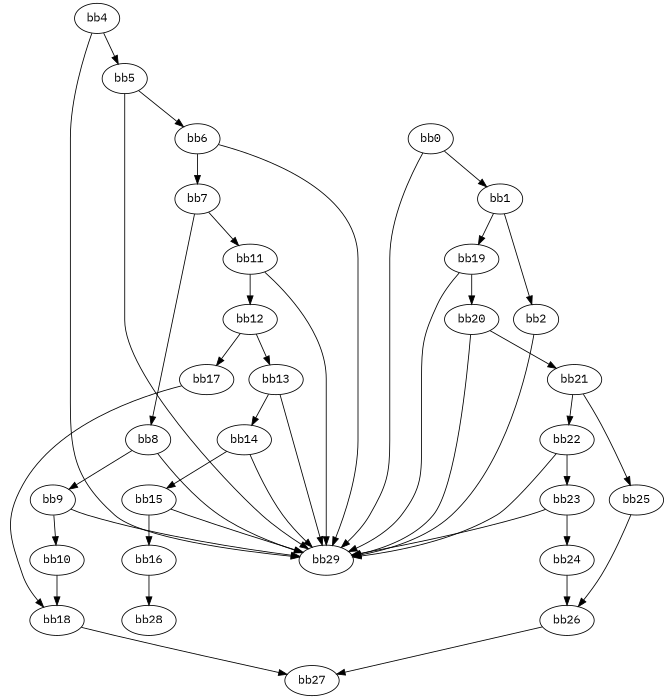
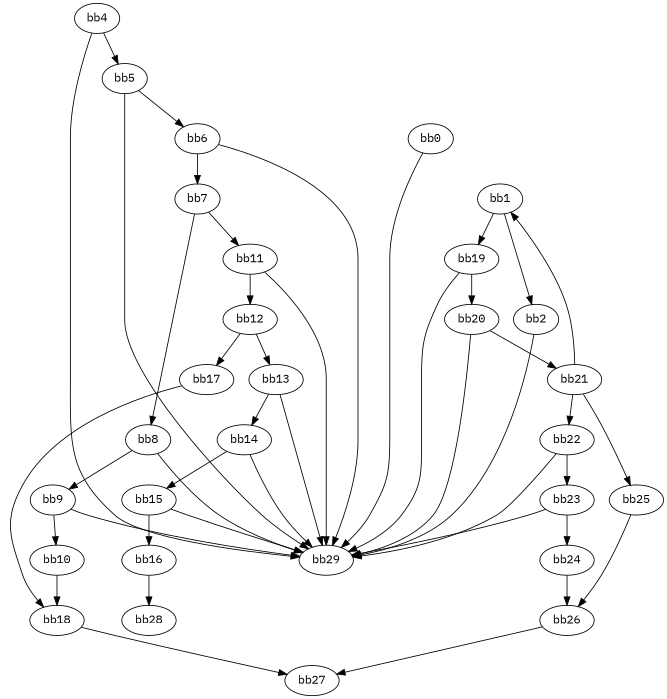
(462, 166) -> (559, 287)
